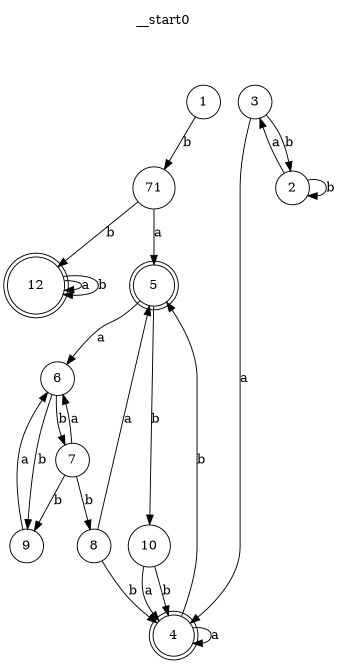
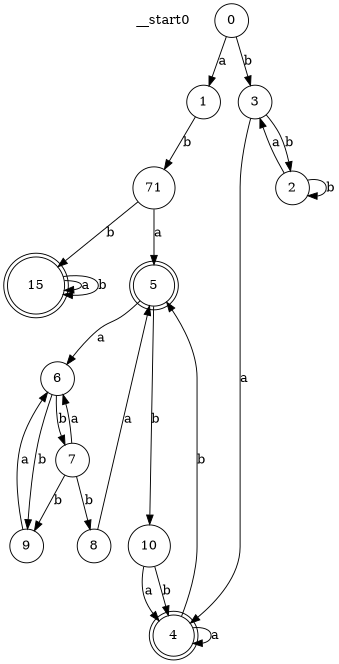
none -> (232, 21)
(36, 286) -> (36, 286)
(123, 592) -> none
